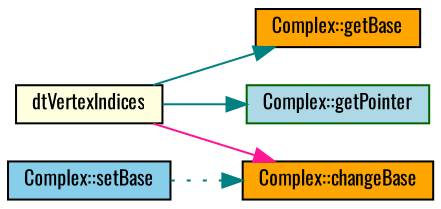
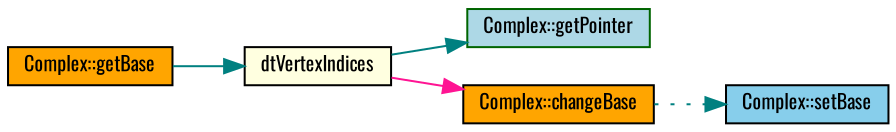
(204, 69) -> (198, 66)
(196, 180) -> (680, 104)
